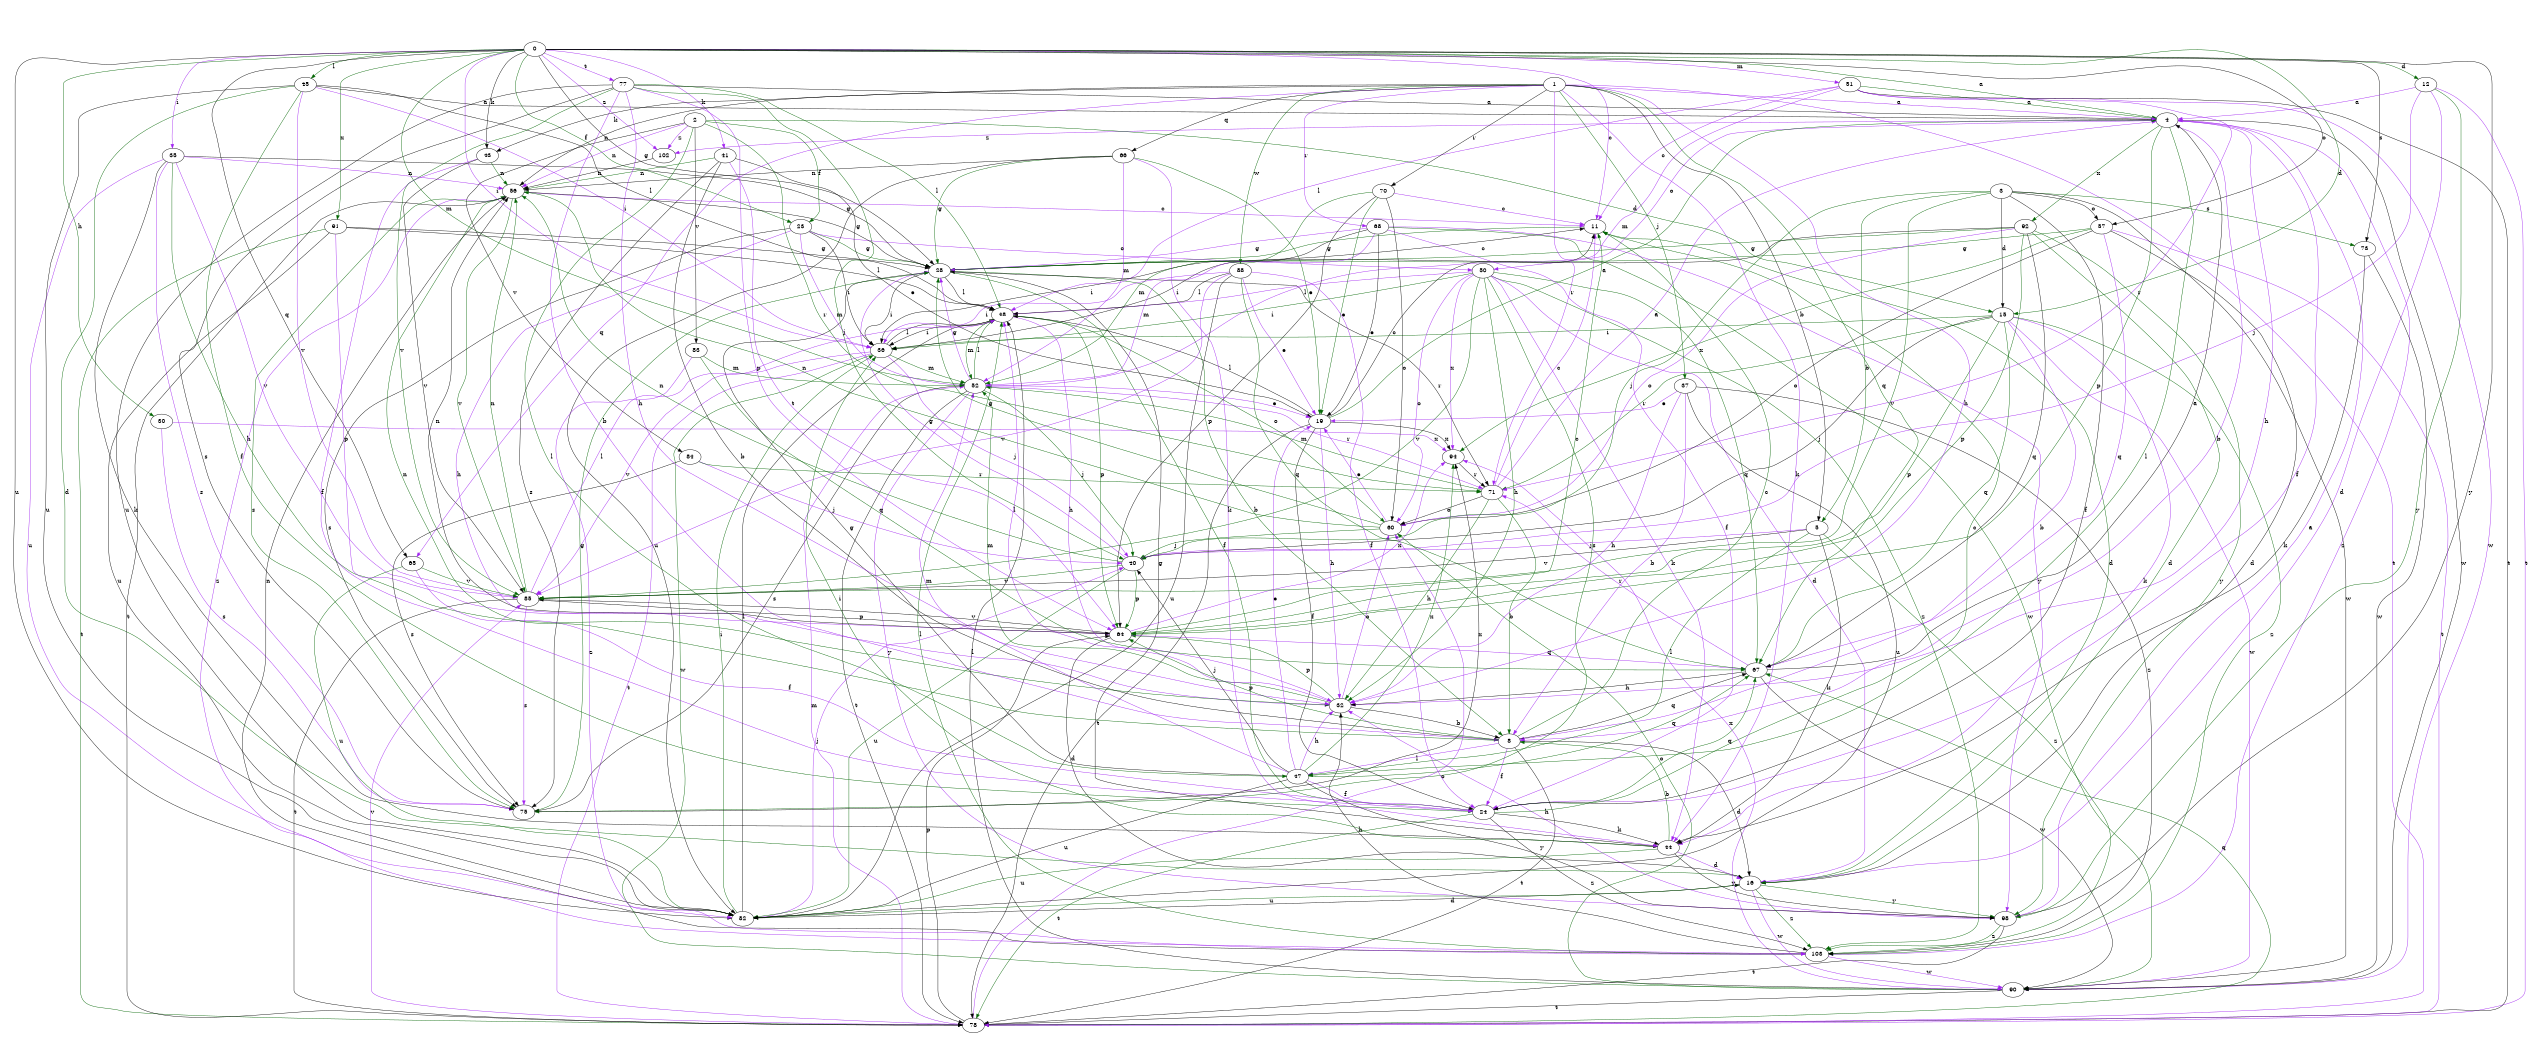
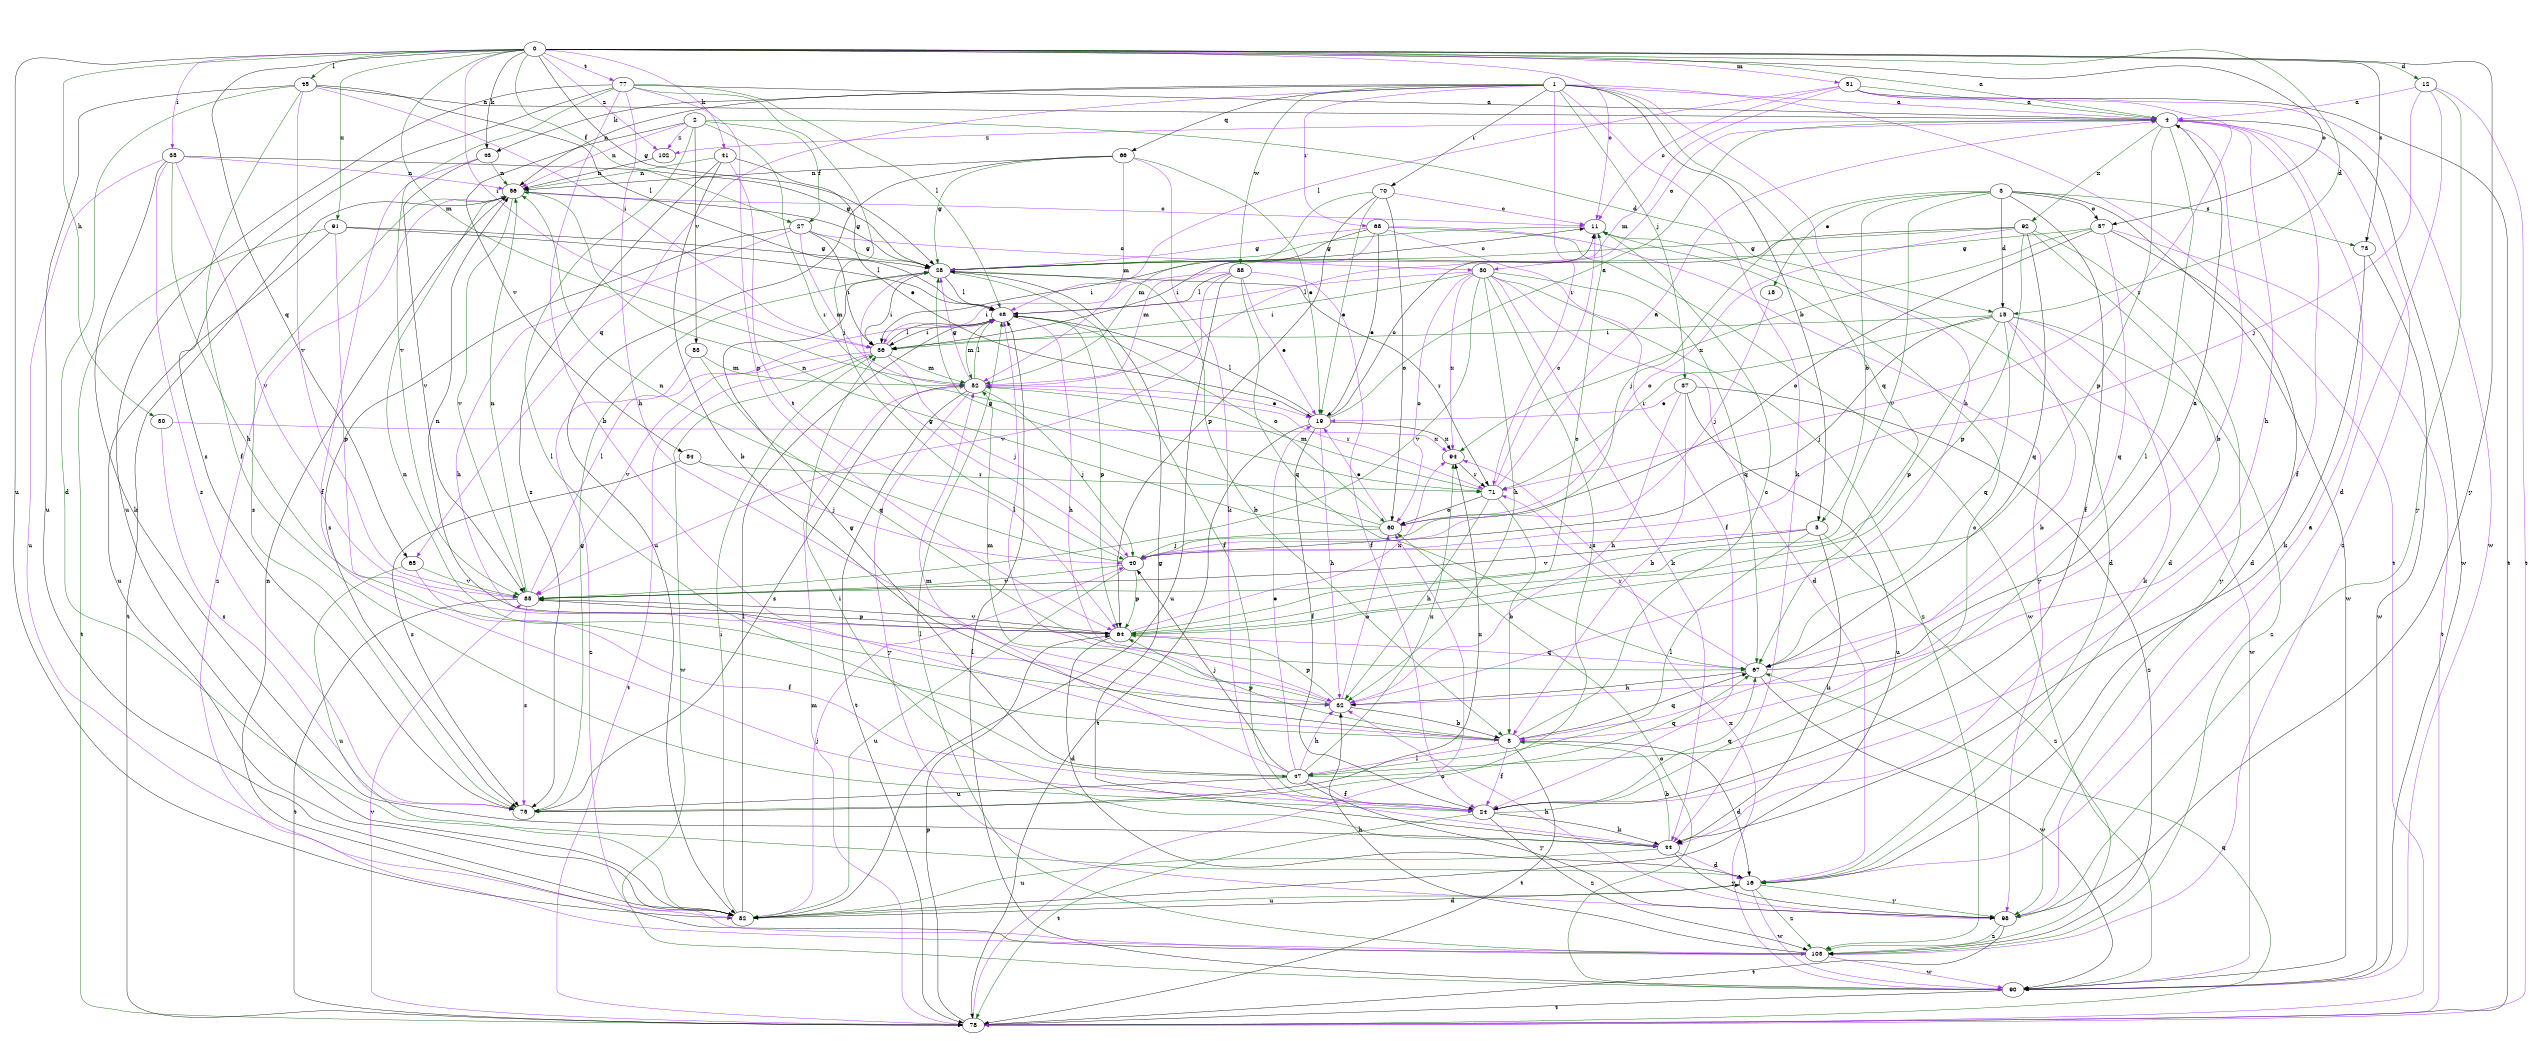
(801, 227) -> (801, 227)
none -> (1771, 293)
(1023, 854) -> (913, 794)
